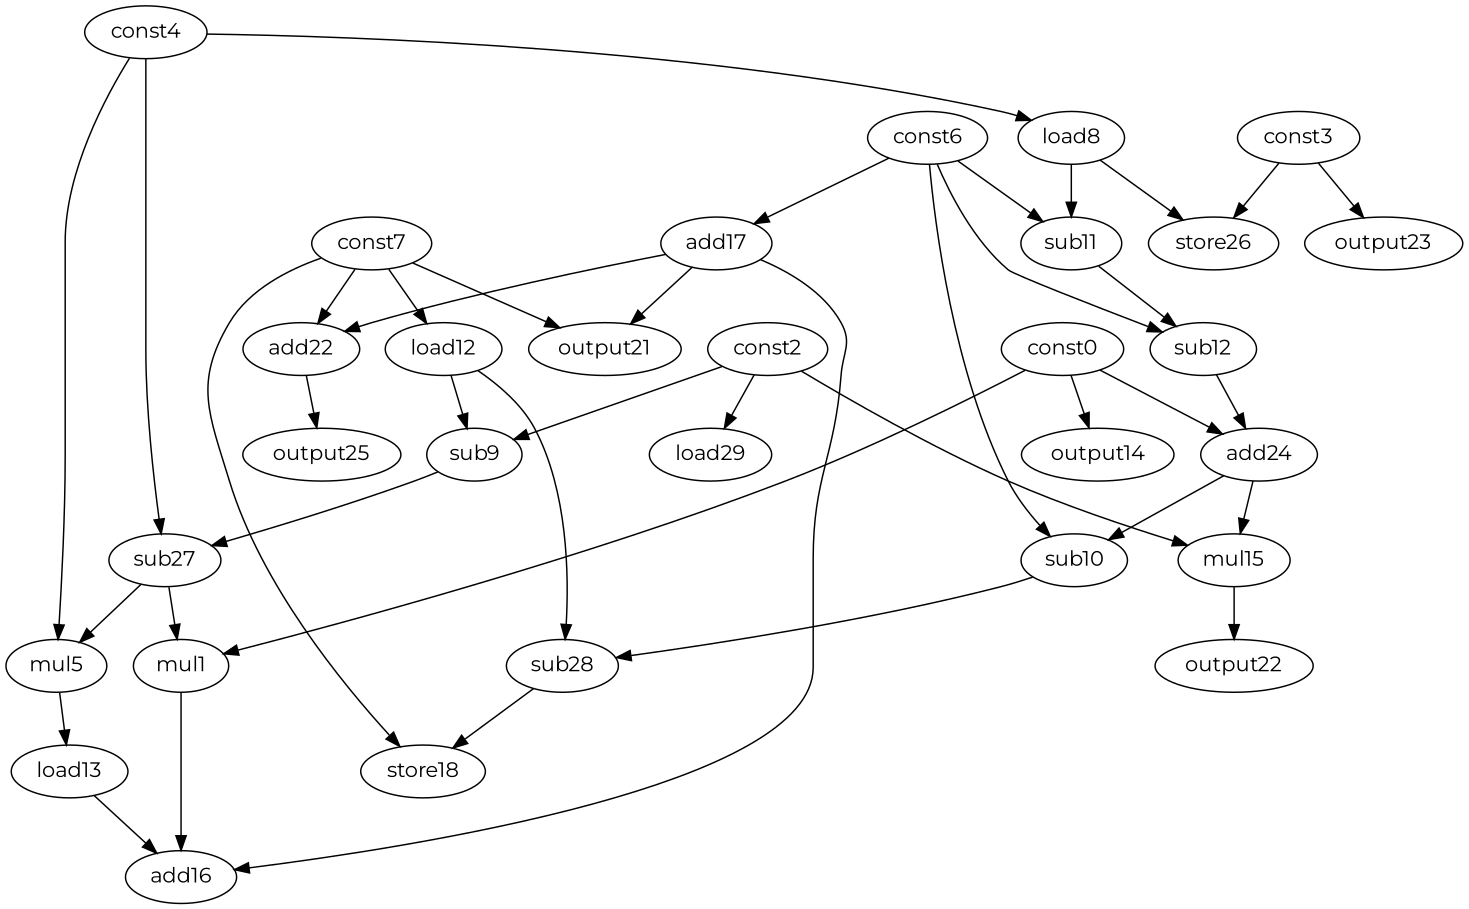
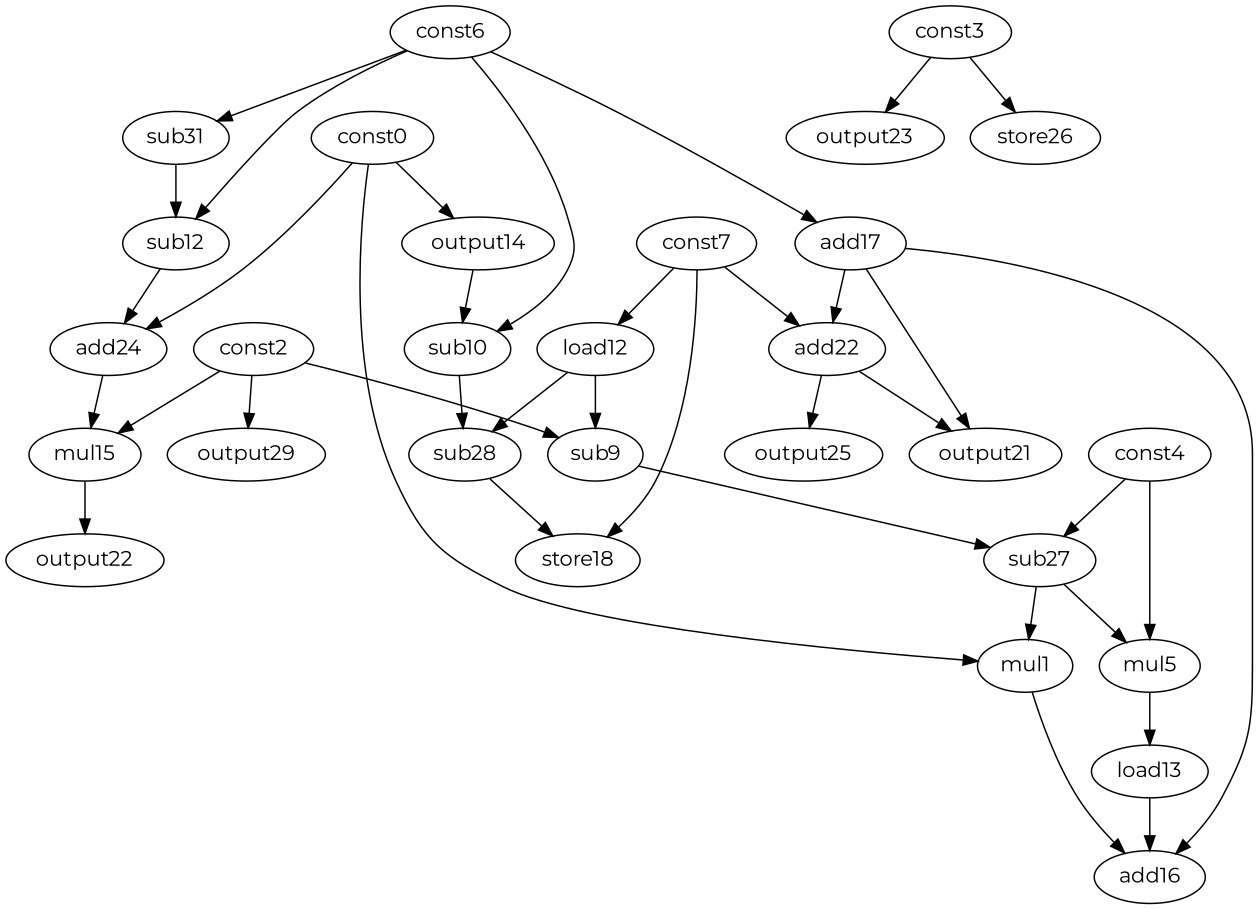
(1071, 138) -> none
(1071, 243) -> (176, 138)
(466, 287) -> (899, 397)
(711, 455) -> (246, 455)
(1173, 504) -> (469, 289)
